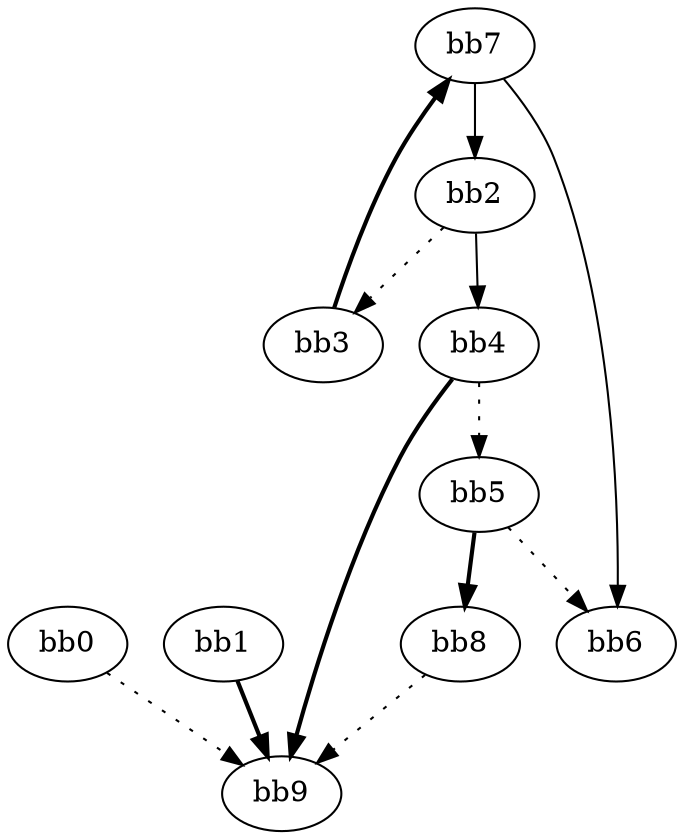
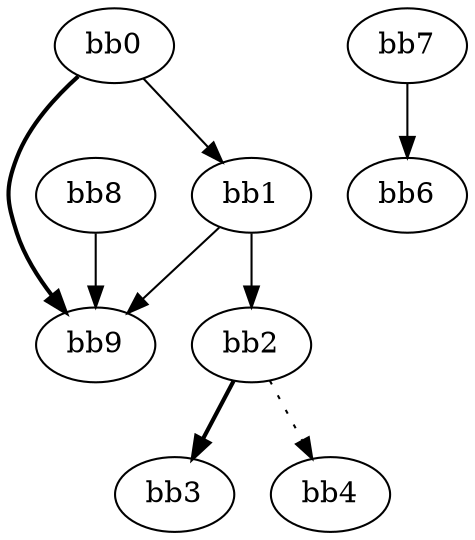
(475, 110) -> (252, 260)
none -> (176, 113)
(376, 198) -> none
(477, 260) -> (286, 410)
(407, 263) -> (218, 410)
(479, 495) -> none
(358, 550) -> none
(249, 709) -> (181, 263)
(379, 712) -> (96, 260)
(166, 713) -> (10, 180)
